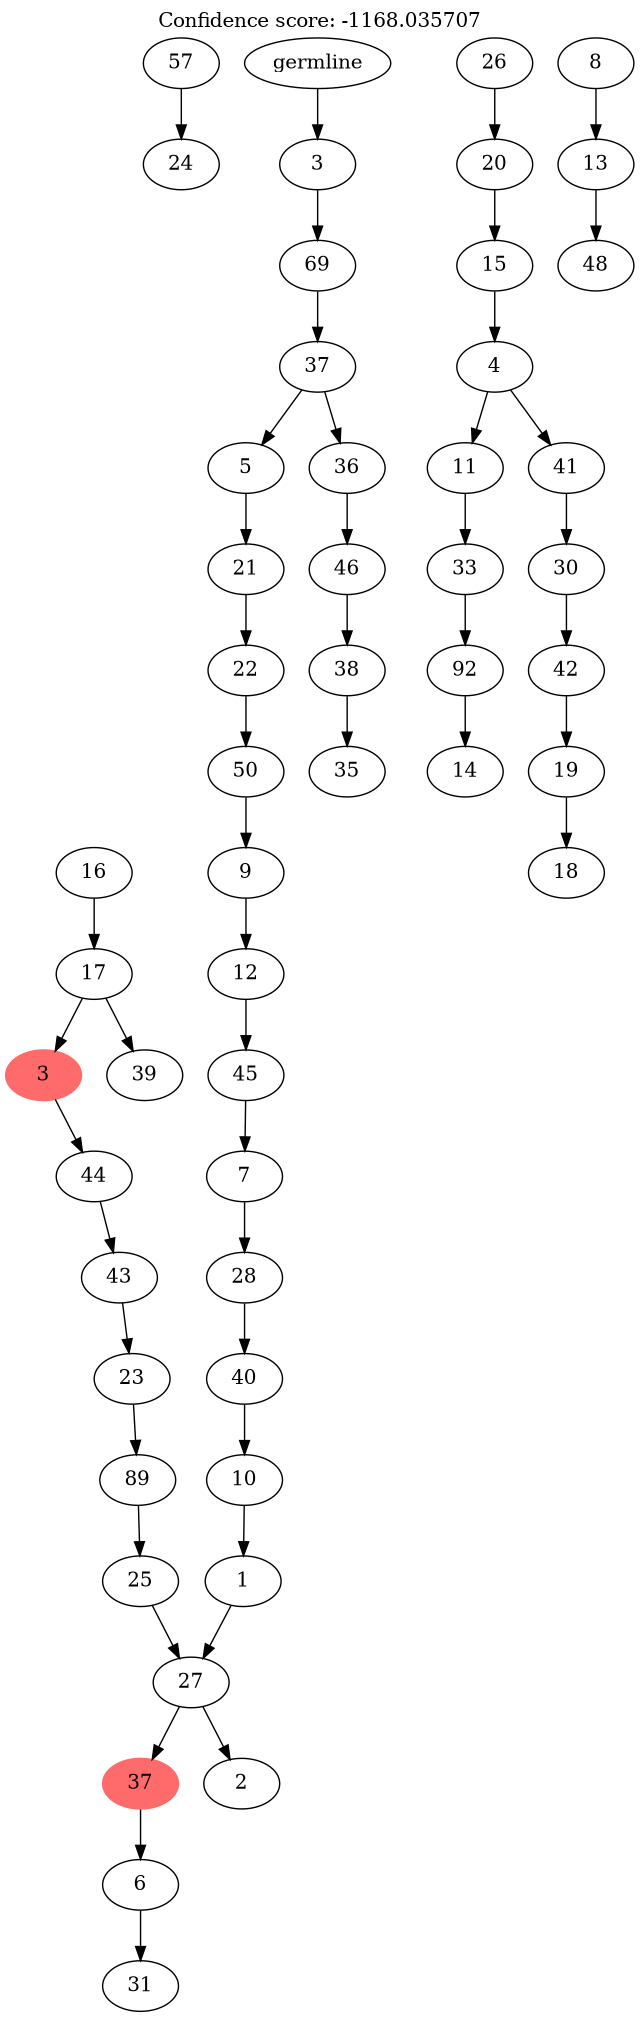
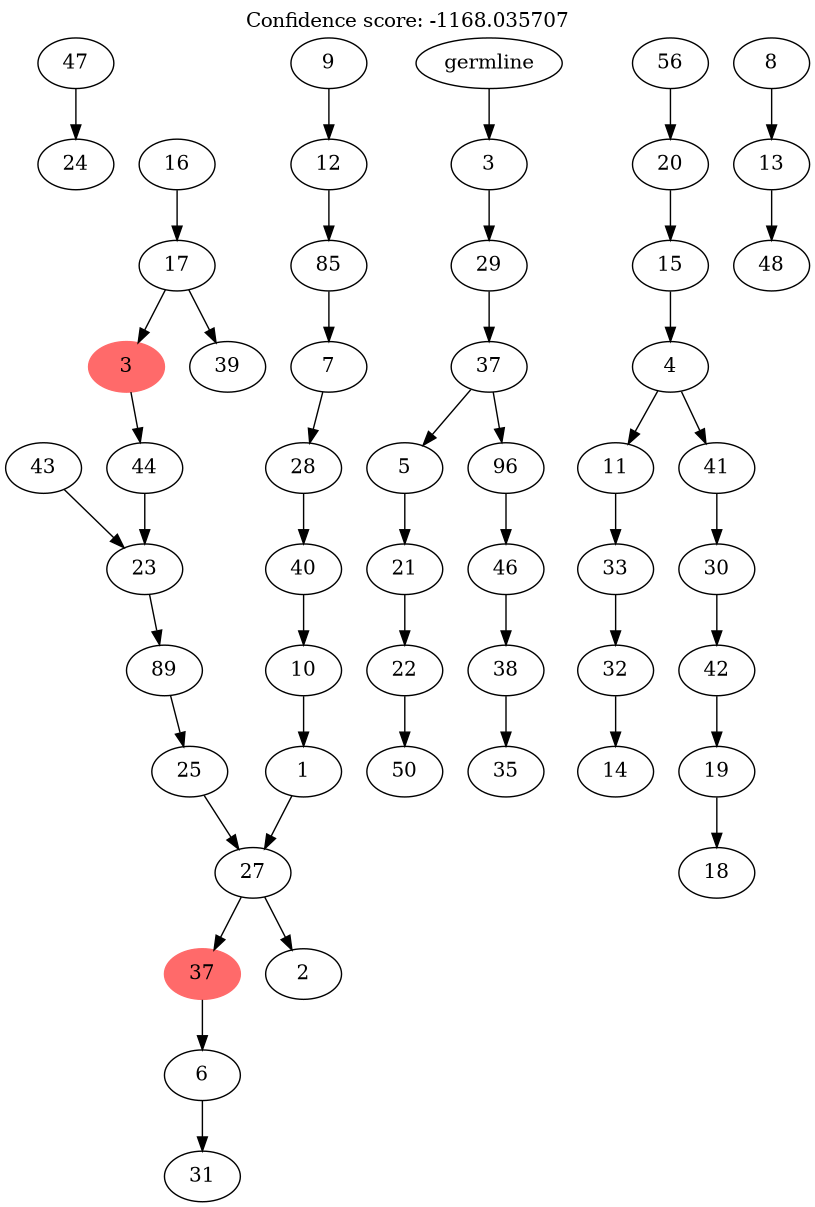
(181, 63) -> (76, 63)
(495, 63) -> (670, 63)
(318, 266) -> (489, 266)
(347, 468) -> (506, 468)
(465, 670) -> (616, 670)
(246, 815) -> none
(246, 1075) -> (329, 266)
(105, 1220) -> (145, 512)
